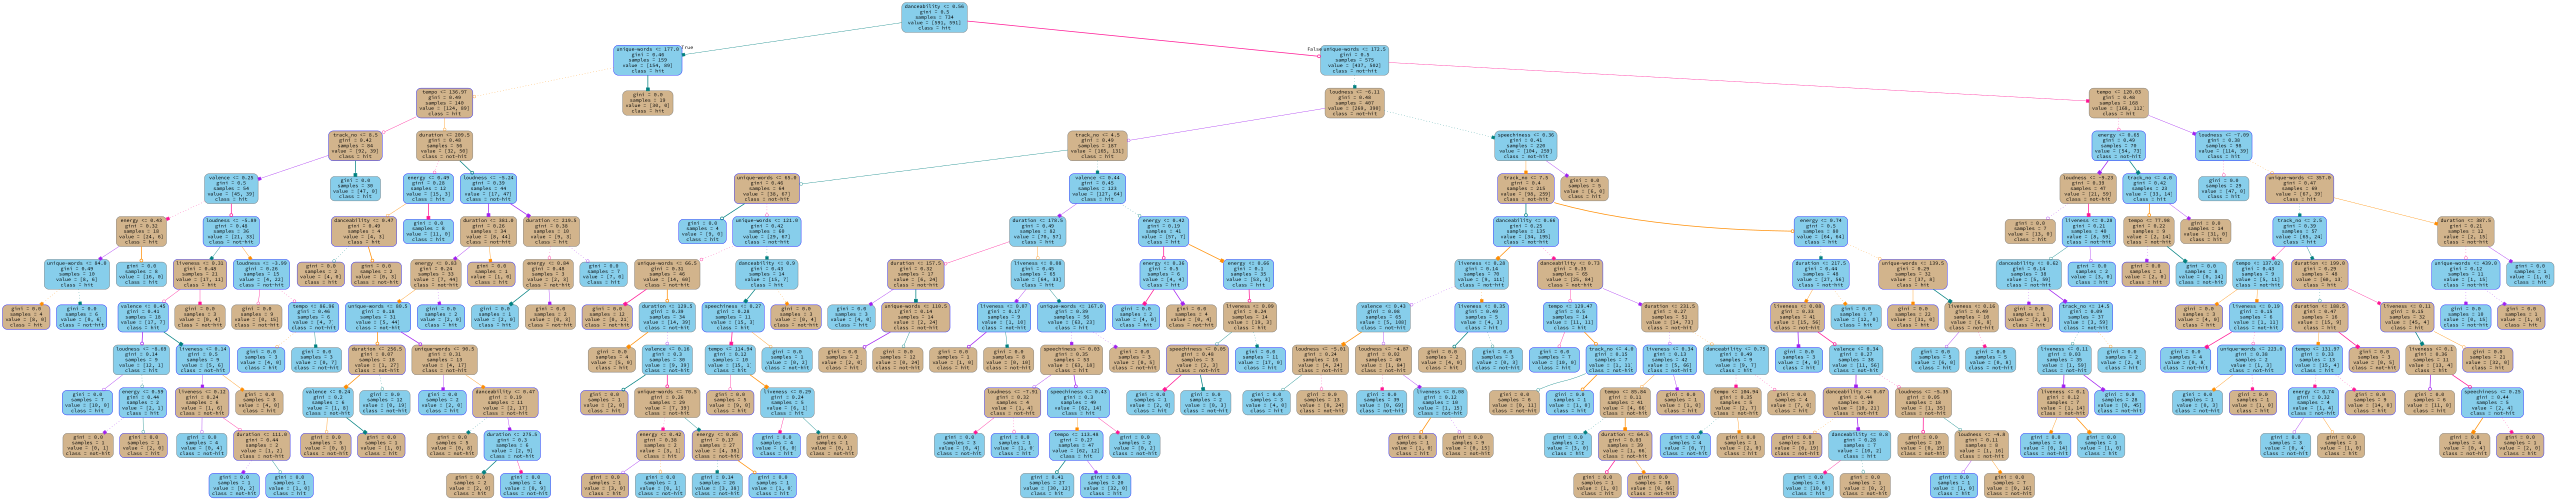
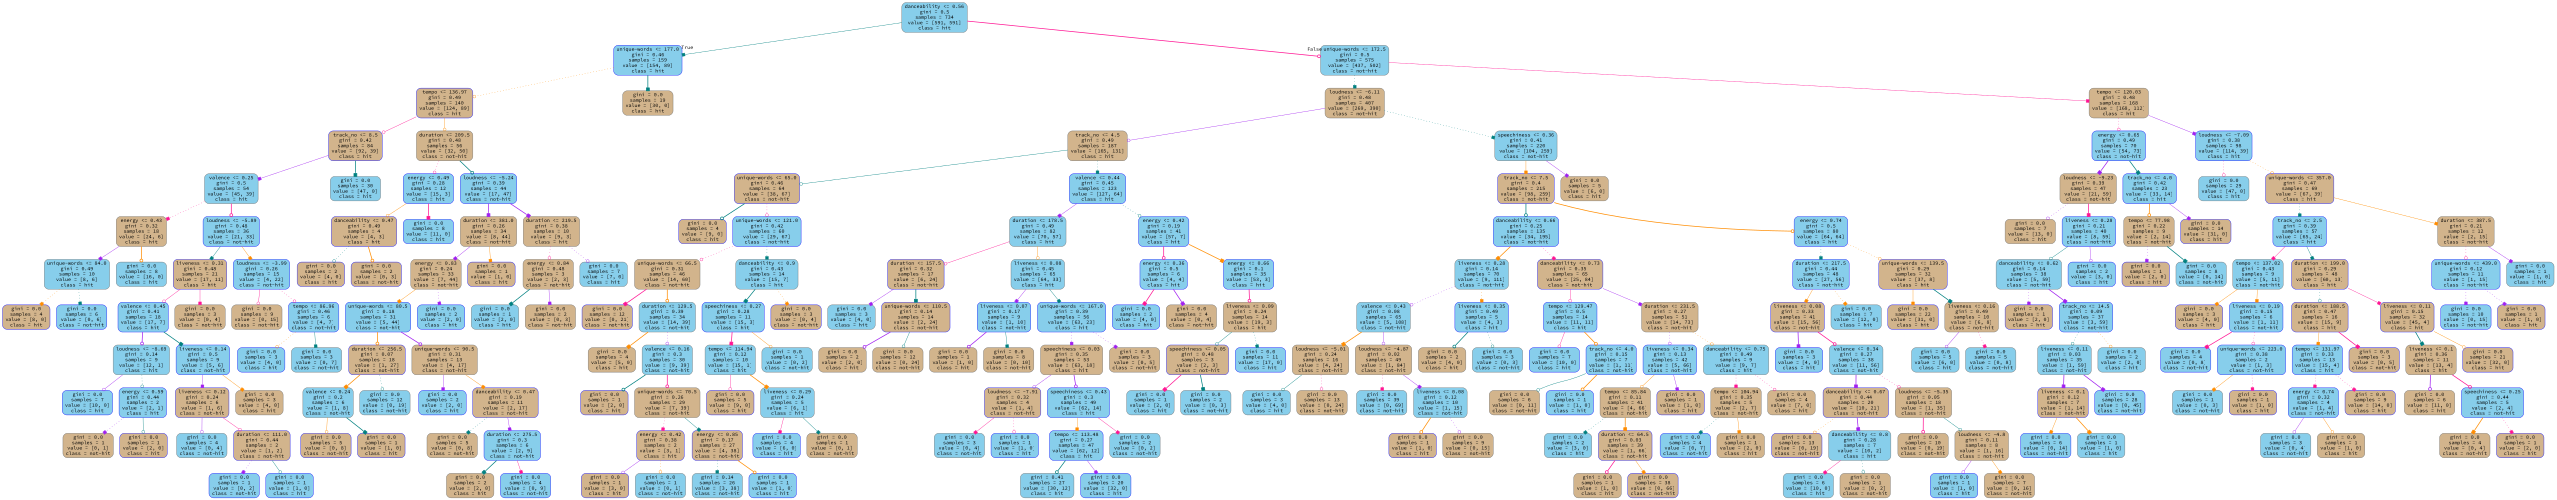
(703, 231) -> (703, 231)
(2206, 231) -> (2206, 231)
